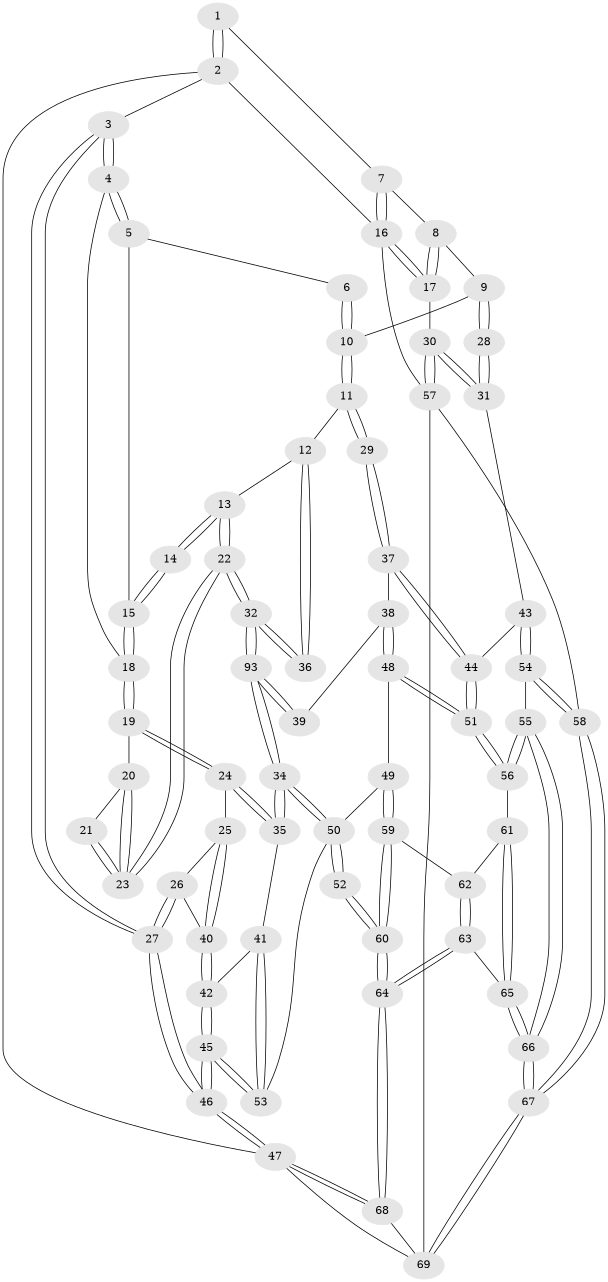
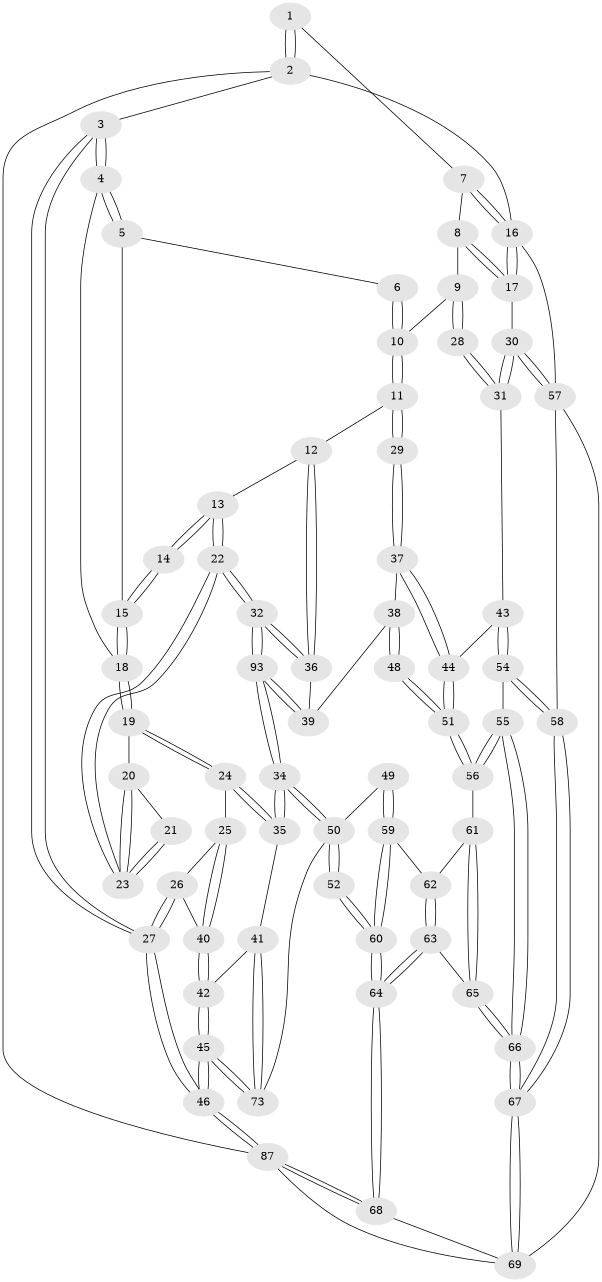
none -> (310, 695)
(388, 722) -> none
(261, 1103) -> (258, 1103)
(275, 1157) -> (268, 1157)
